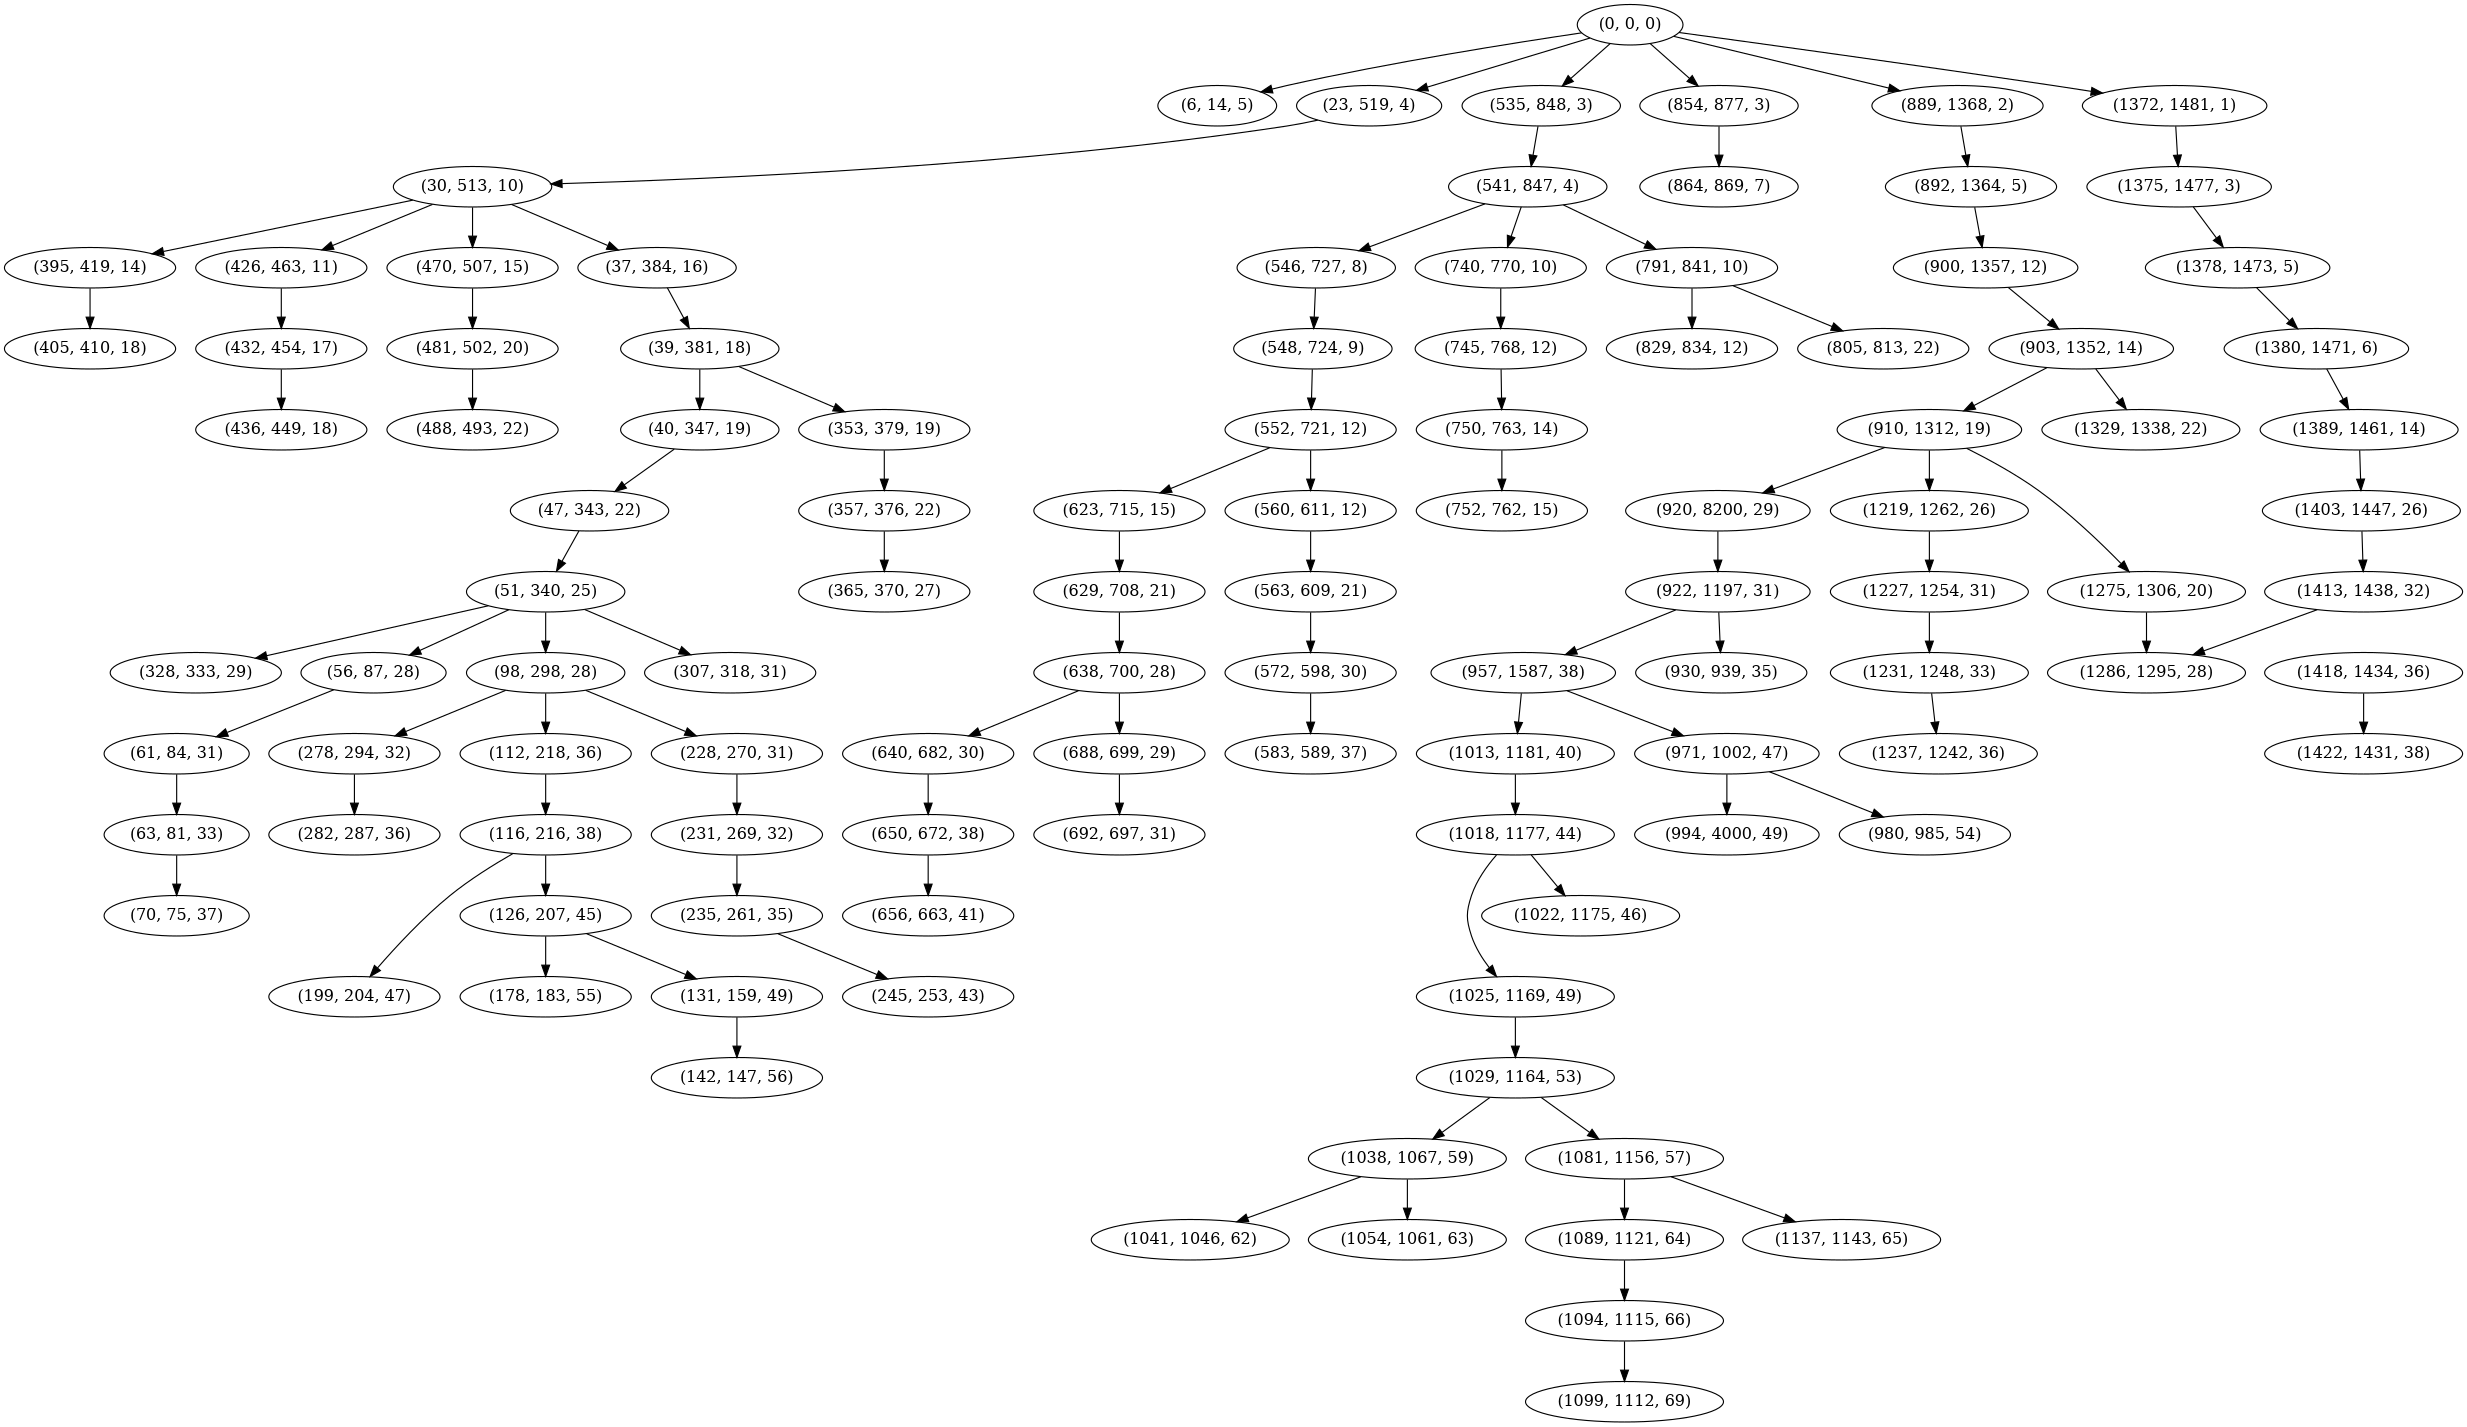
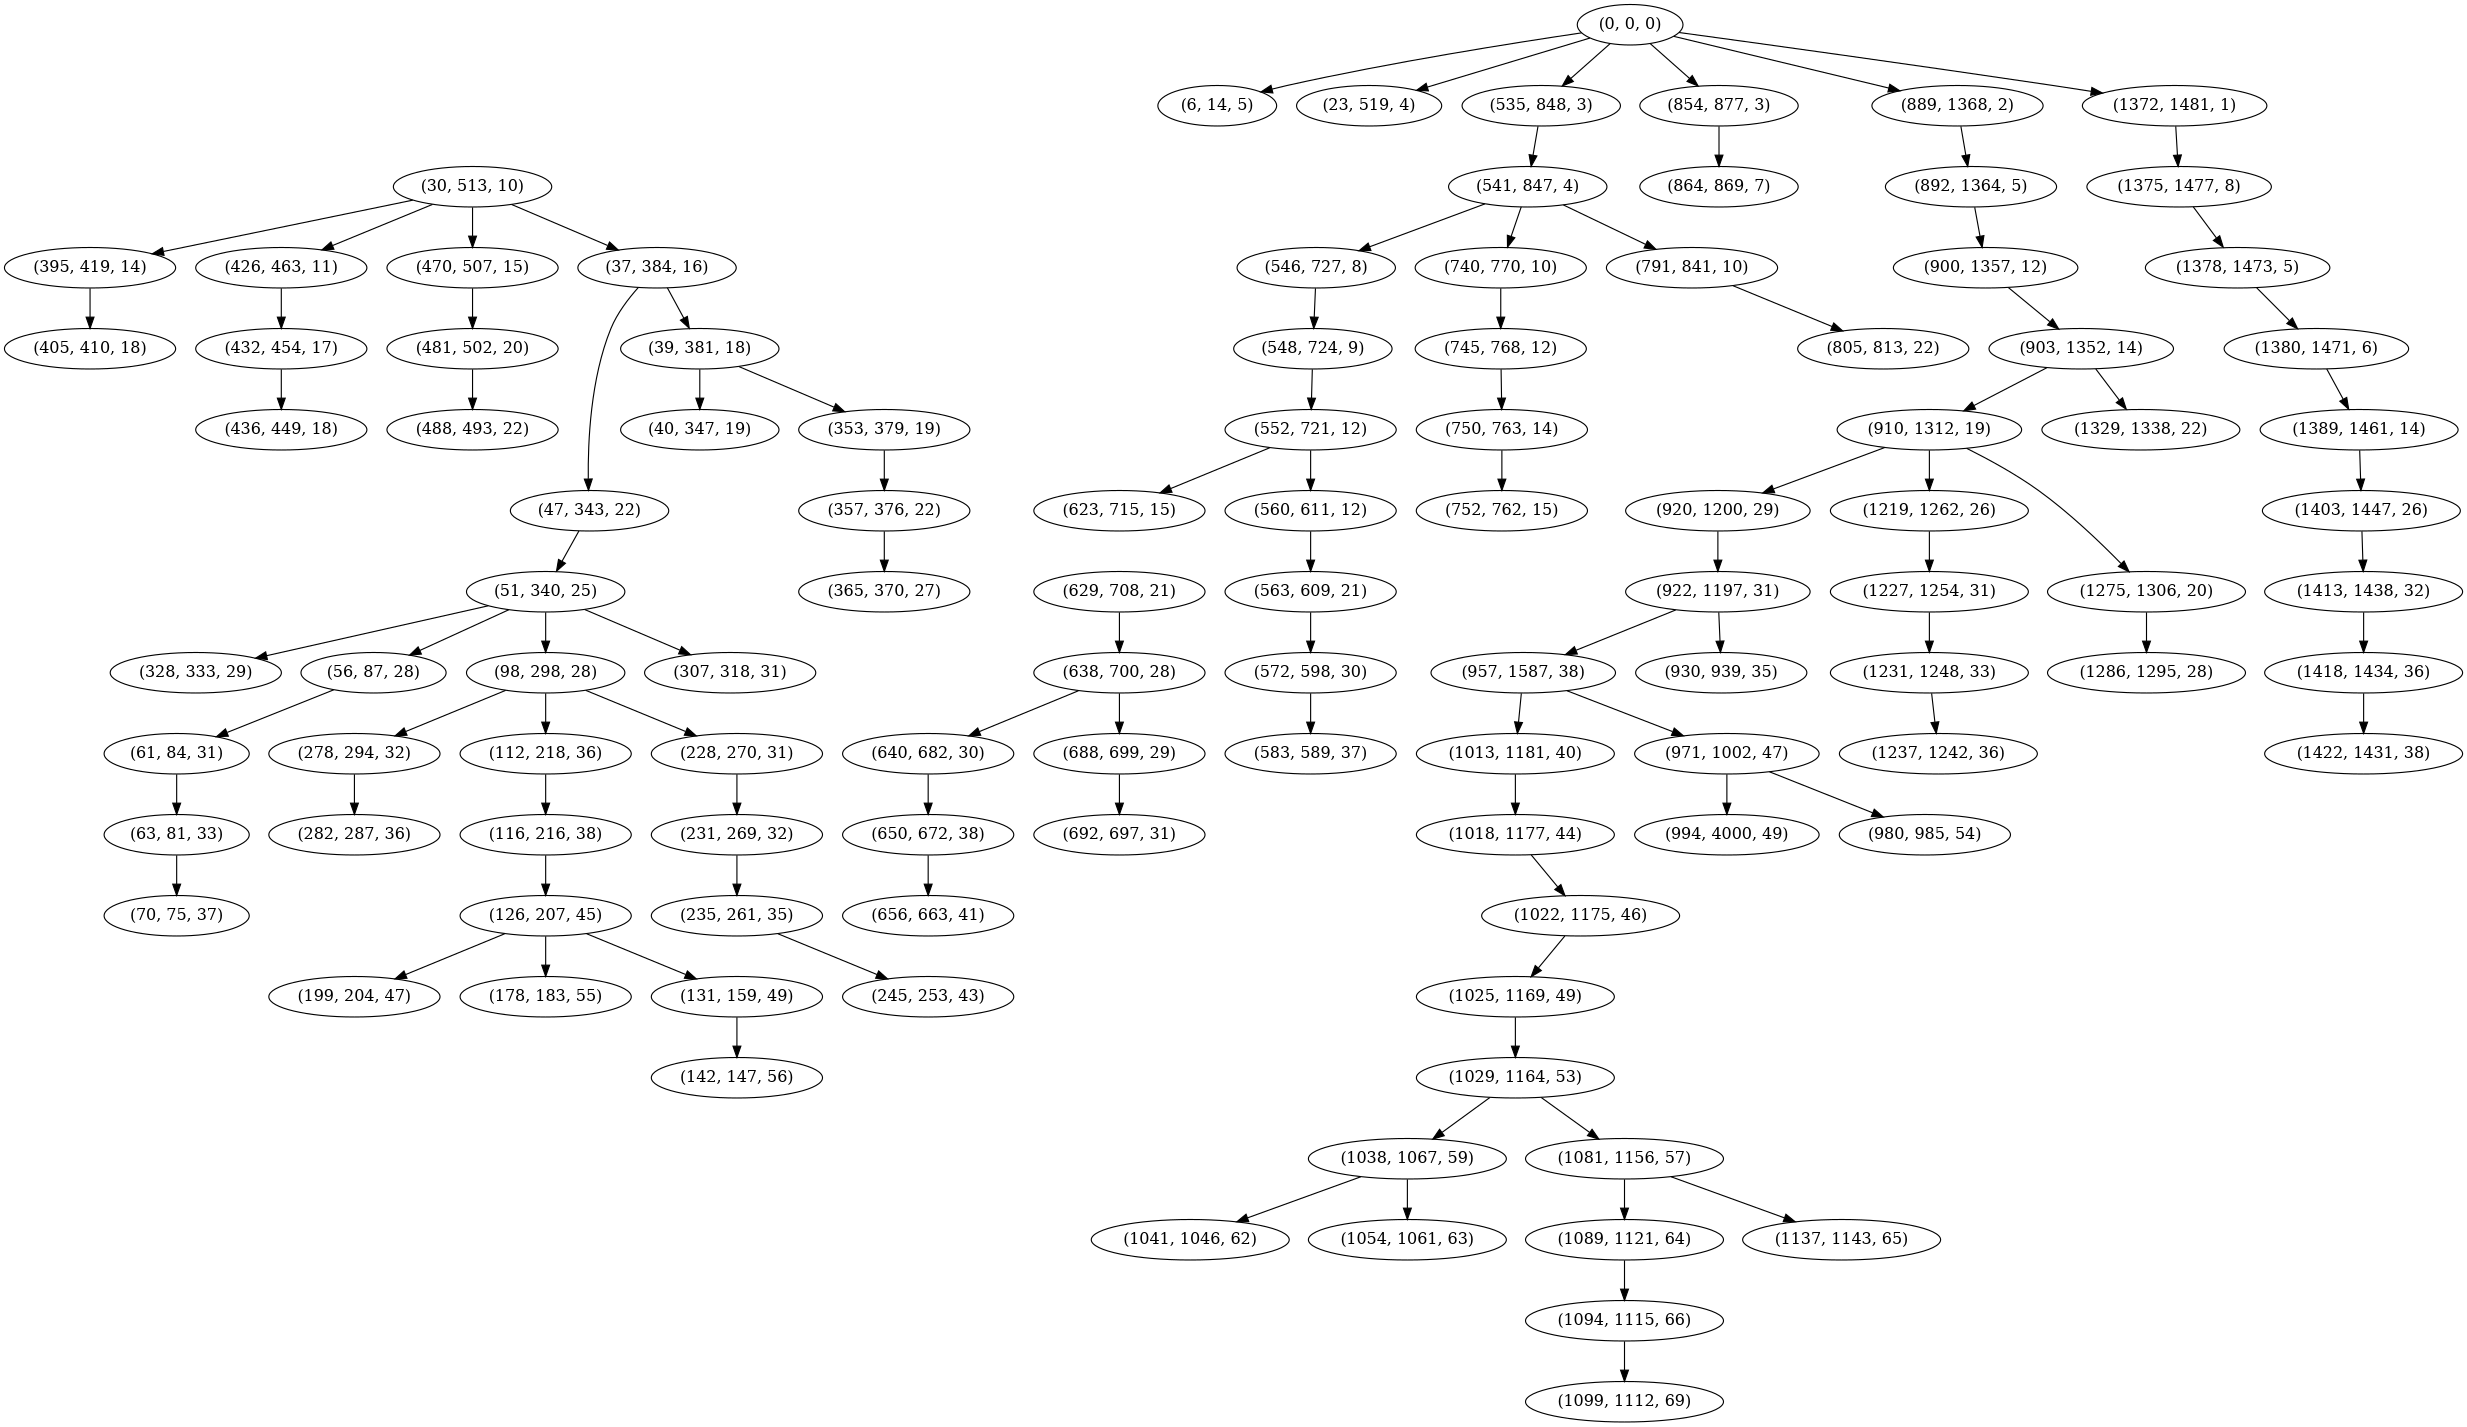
(941, 164) -> none
(2179, 187) -> (2179, 187)
(1692, 349) -> none
(649, 467) -> (597, 378)
(1718, 511) -> (1718, 511)
(1119, 546) -> none
(2260, 630) -> (2364, 627)
(440, 904) -> (455, 954)
(1468, 910) -> (1552, 952)
